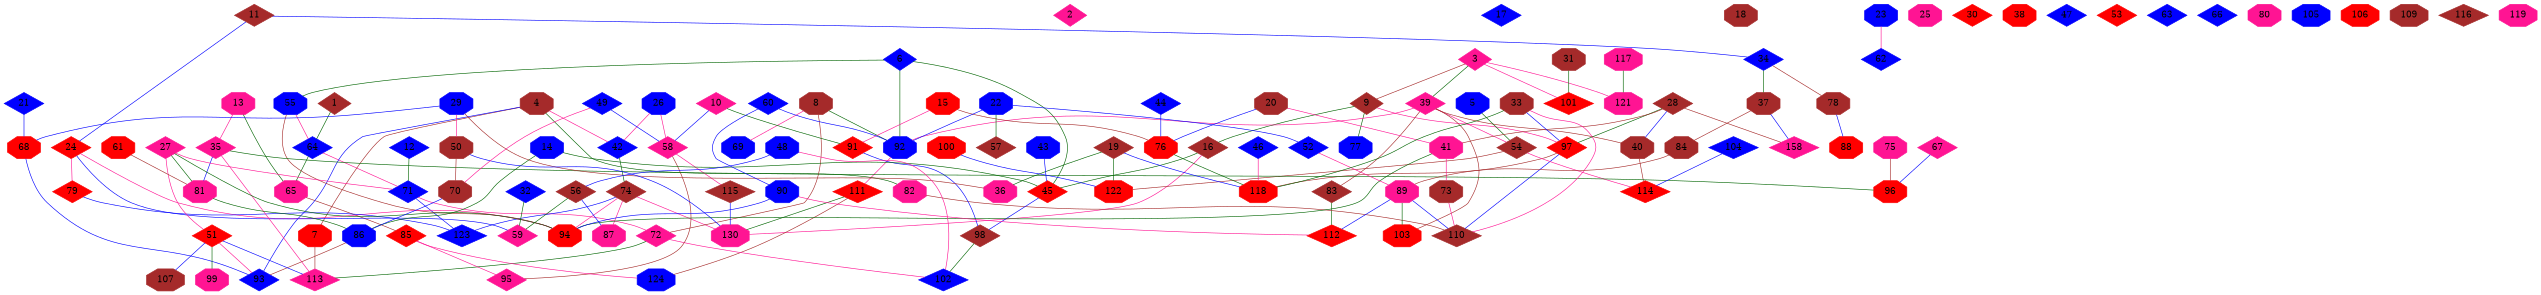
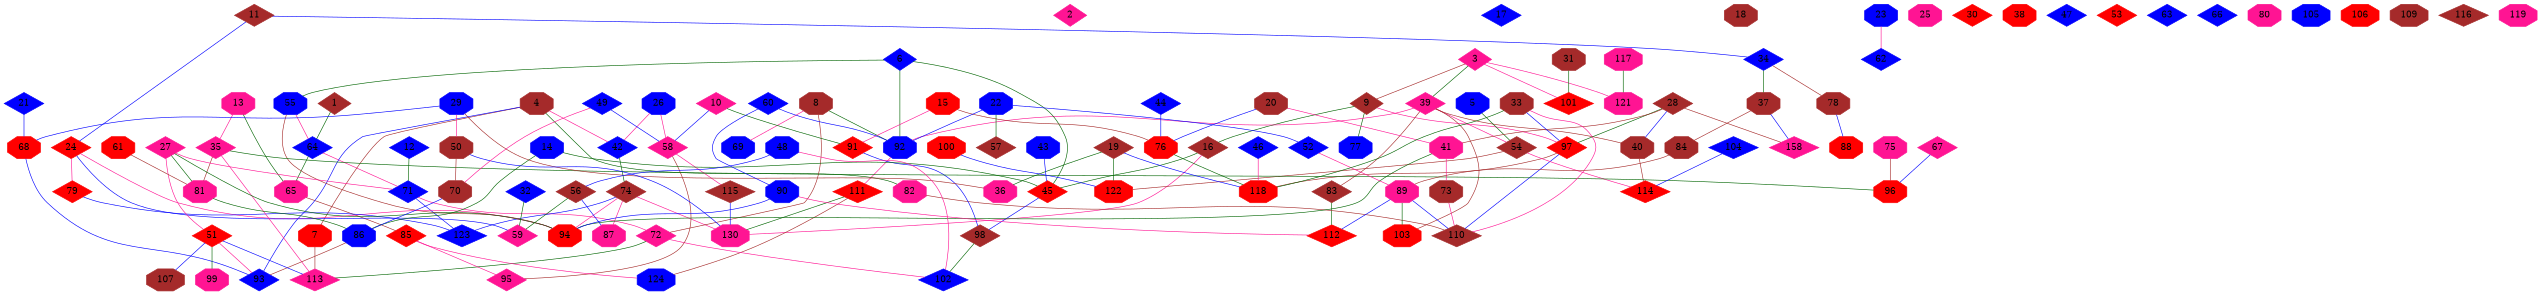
(208, 168) -> (208, 168)
